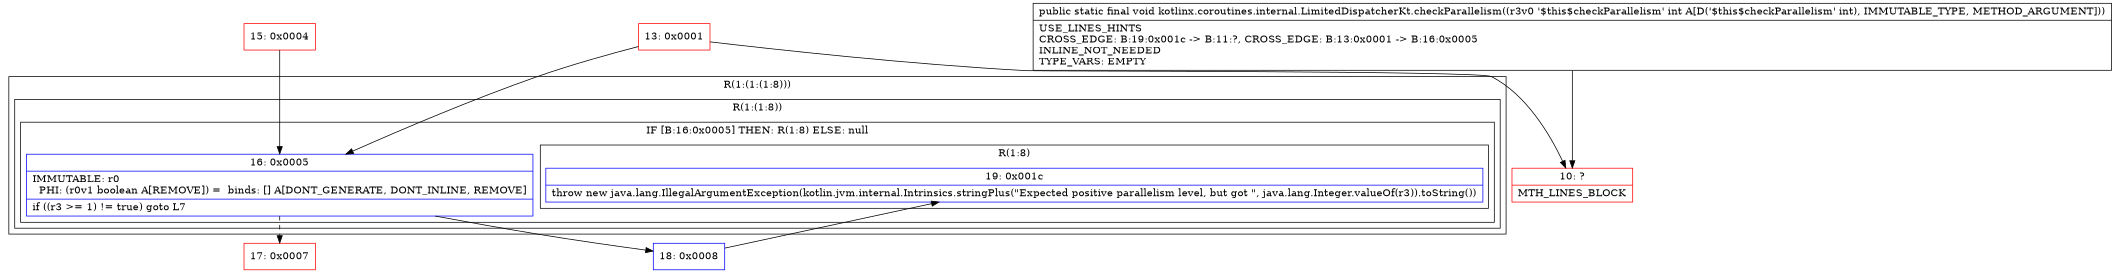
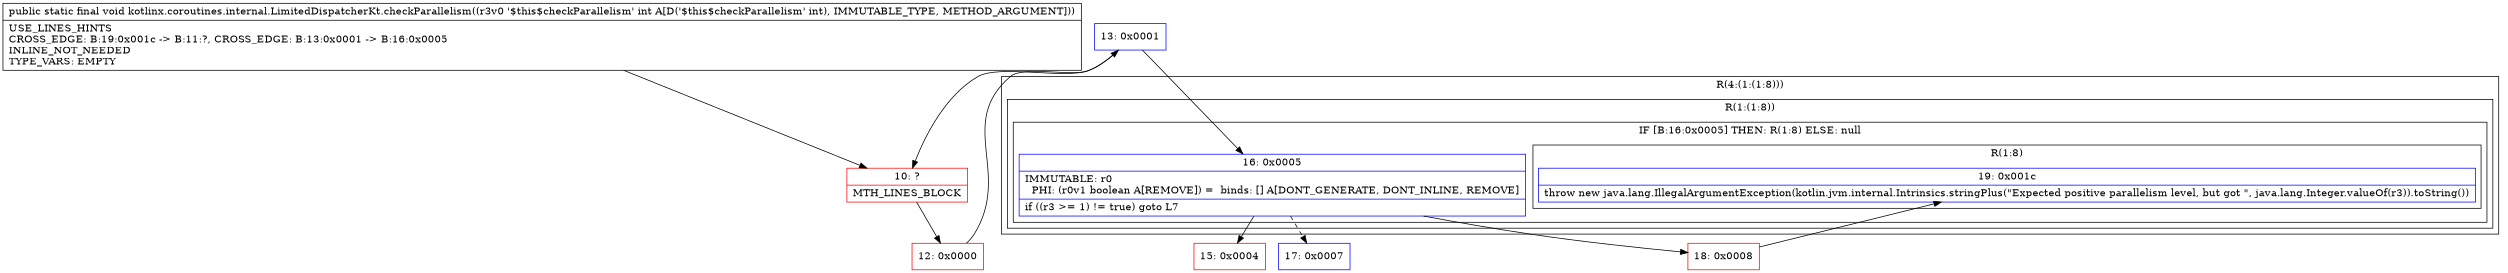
(674, 37) -> (1130, 37)
(757, 85) -> (1750, 85)
(280, 93) -> (1248, 226)
(280, 257) -> (1314, 257)
(689, 257) -> (1724, 257)
none -> (948, 257)
